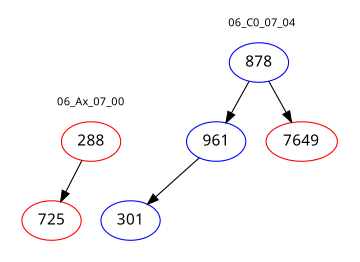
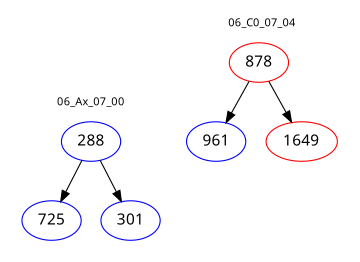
(259, 63) -> (259, 63)
(91, 142) -> (91, 142)
(302, 142) -> (302, 142)
(177, 177) -> (108, 176)
(52, 221) -> (52, 221)
